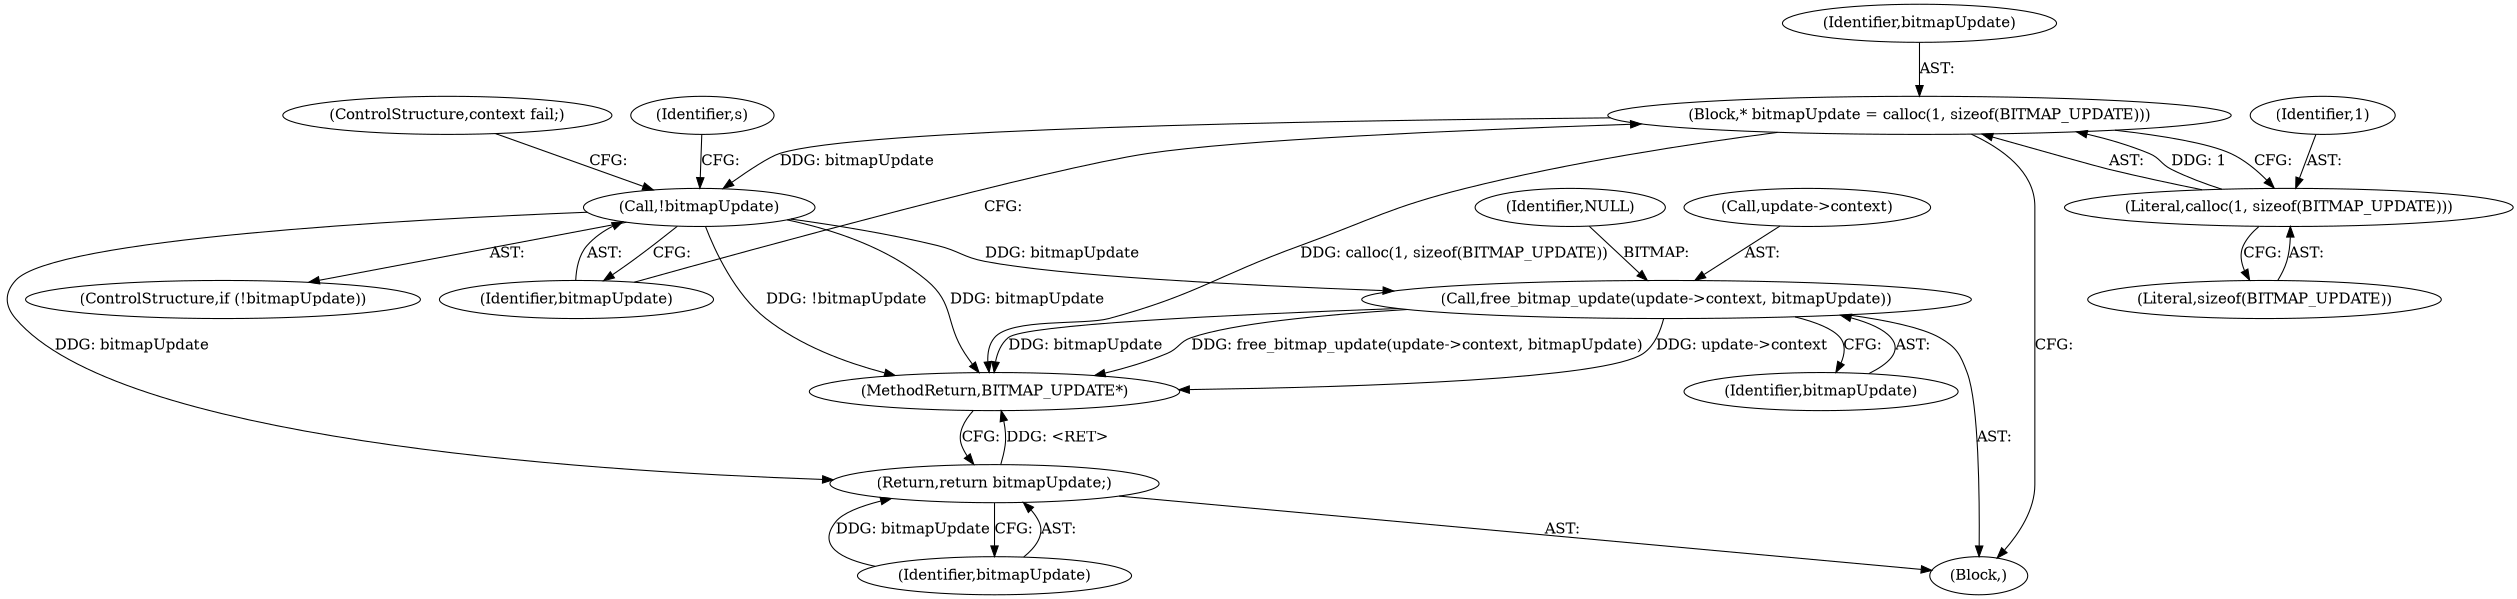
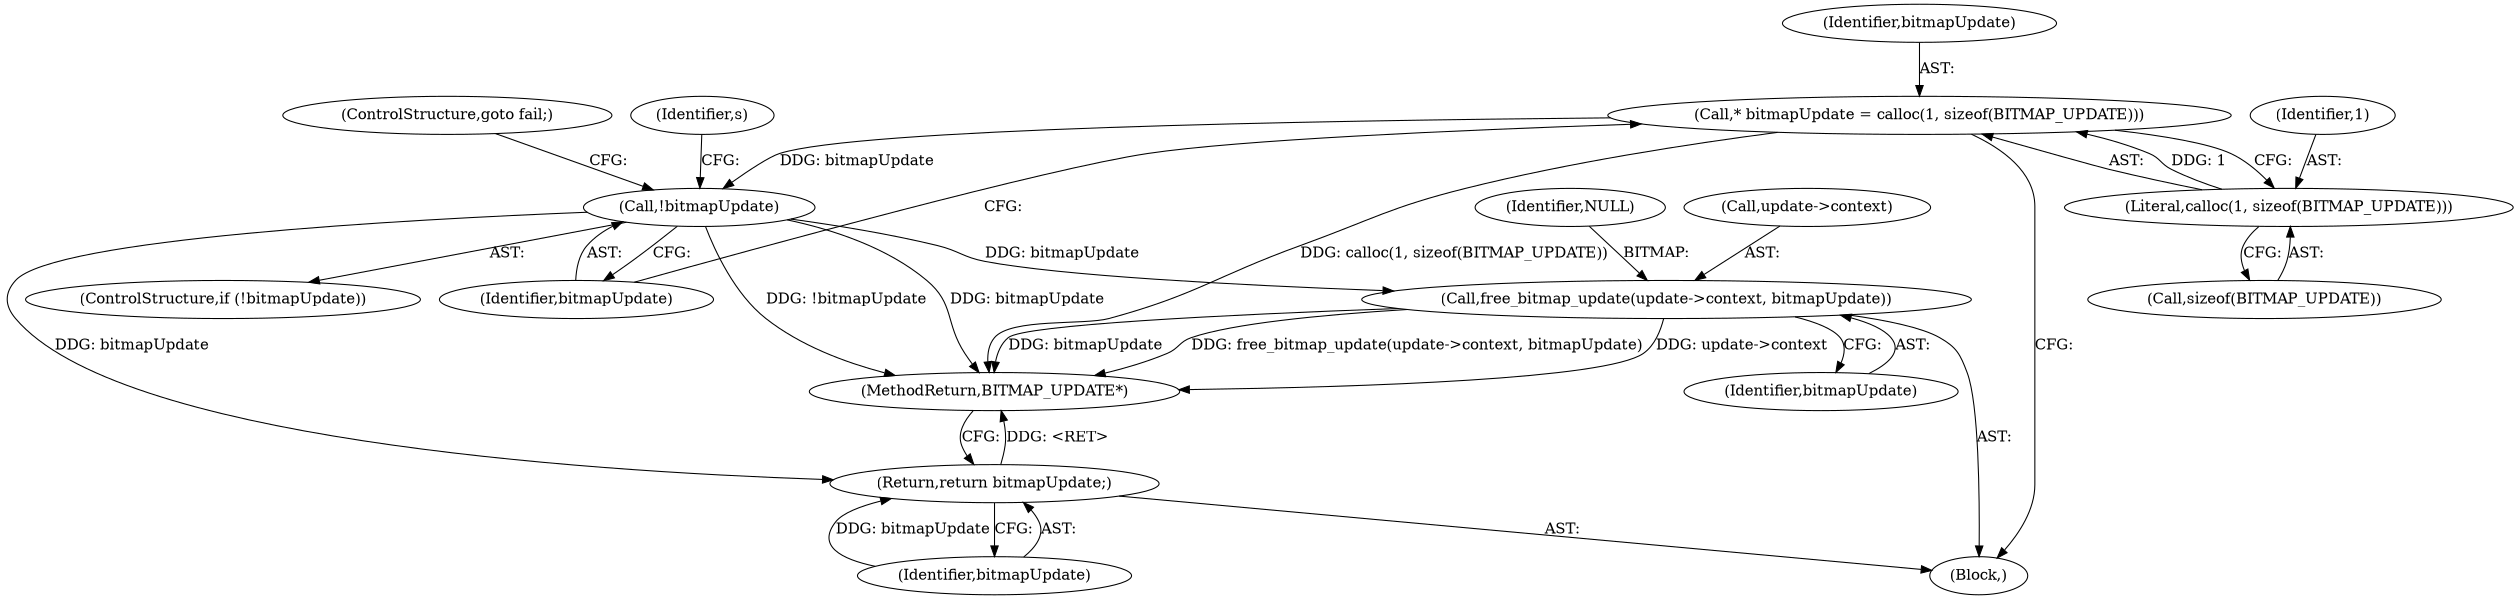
(447, 115) -> (447, 115)
(1919, 115) -> (1919, 115)
(2265, 300) -> (2265, 300)
